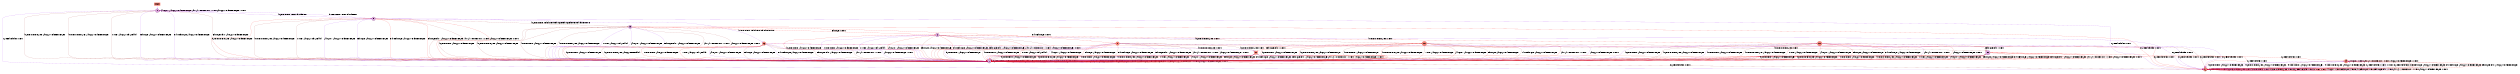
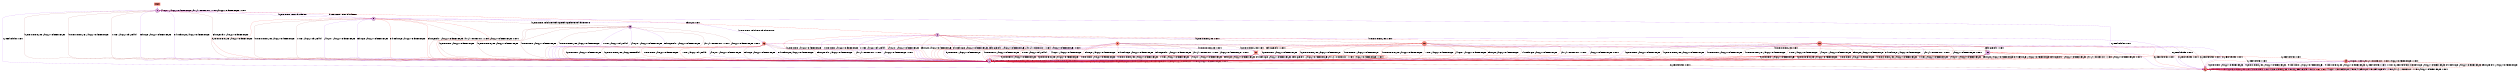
(1422, 29) -> none
(783, 30) -> (528, 18)
(874, 30) -> none
